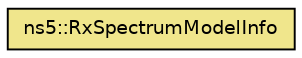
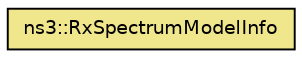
(151, 29) -> (151, 29)
